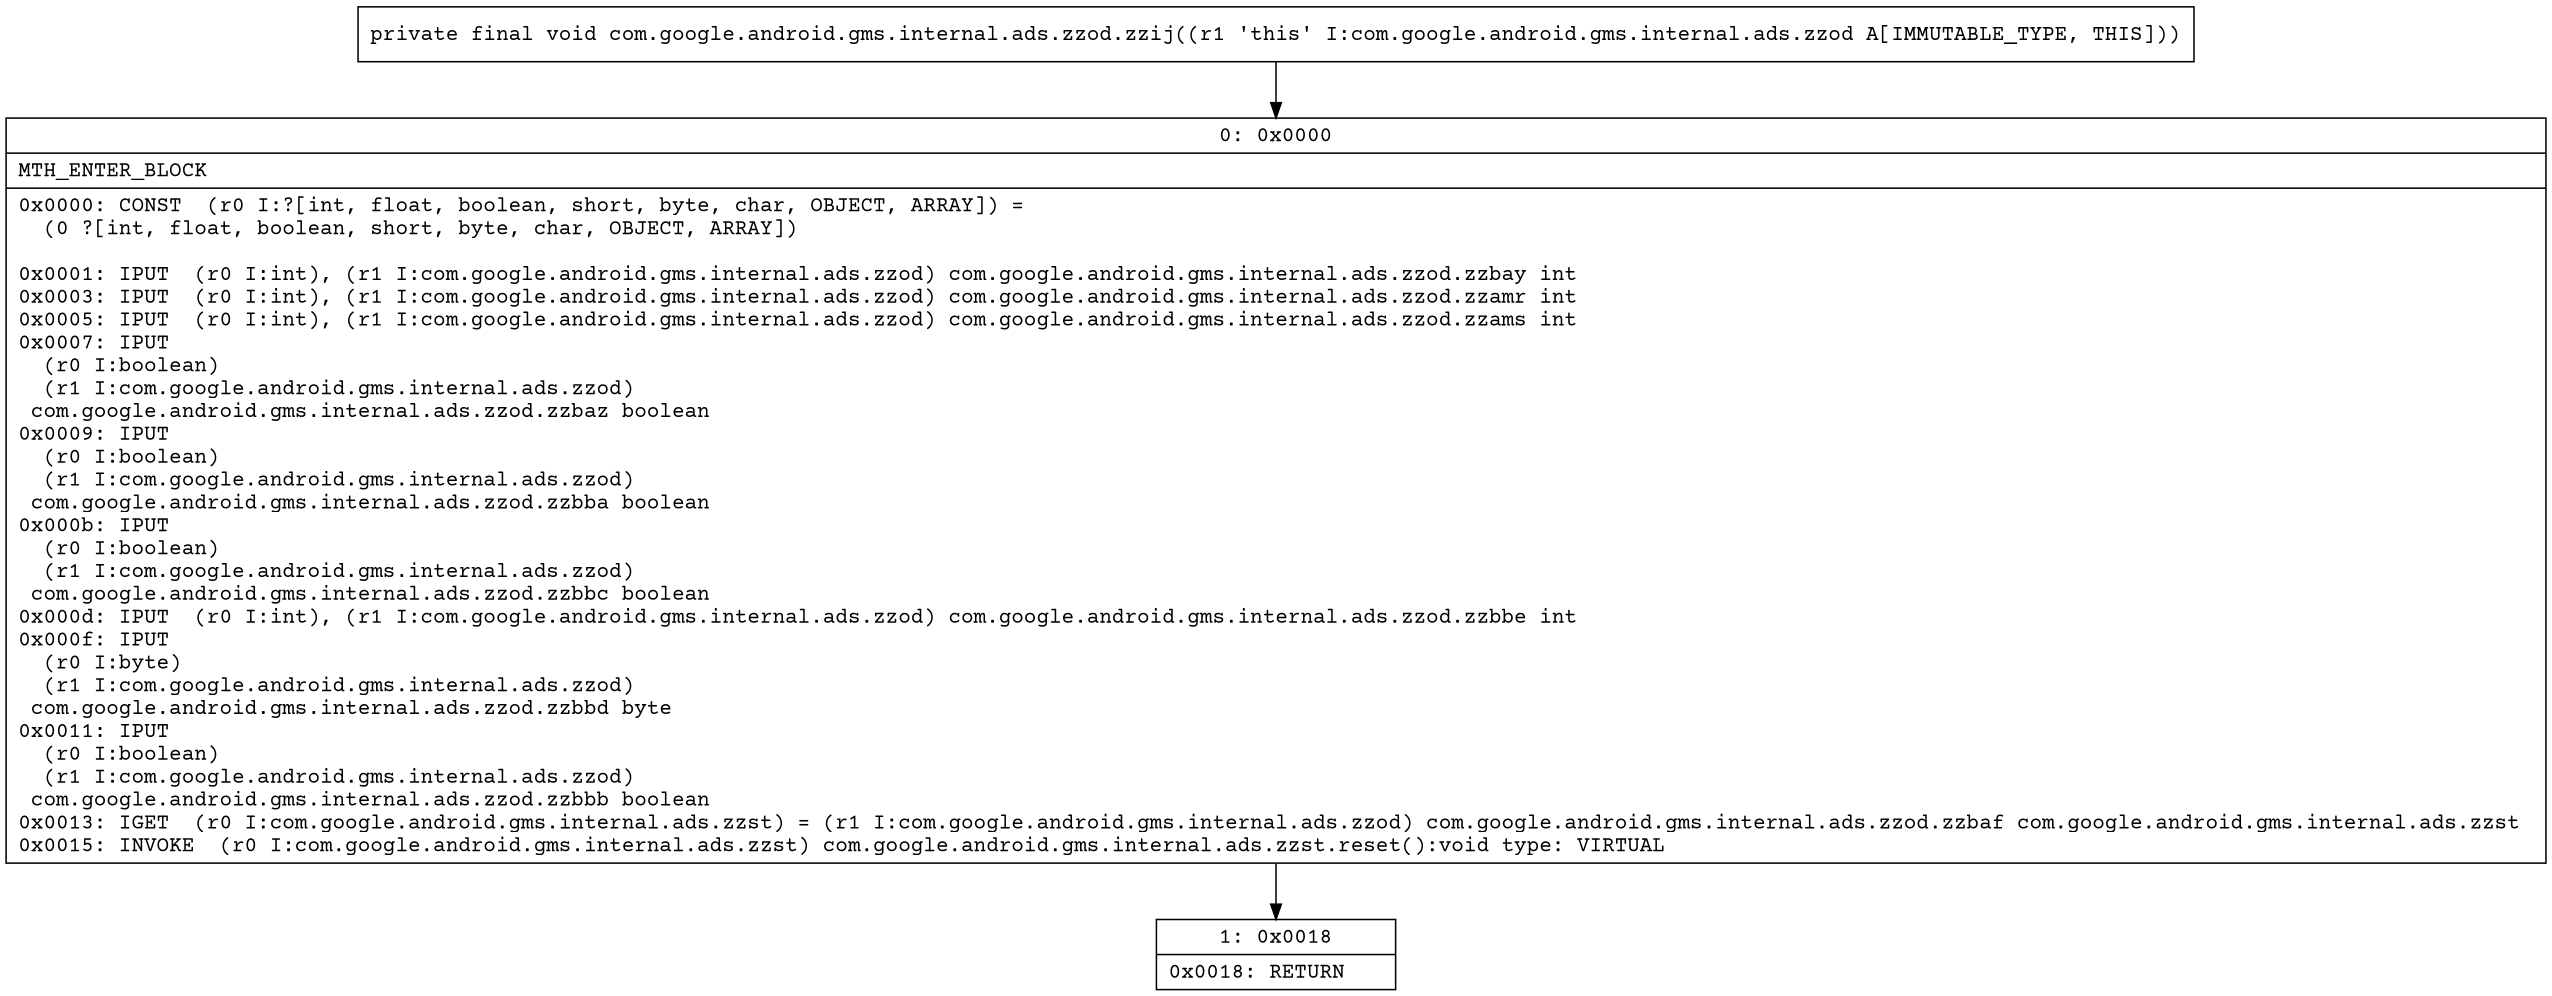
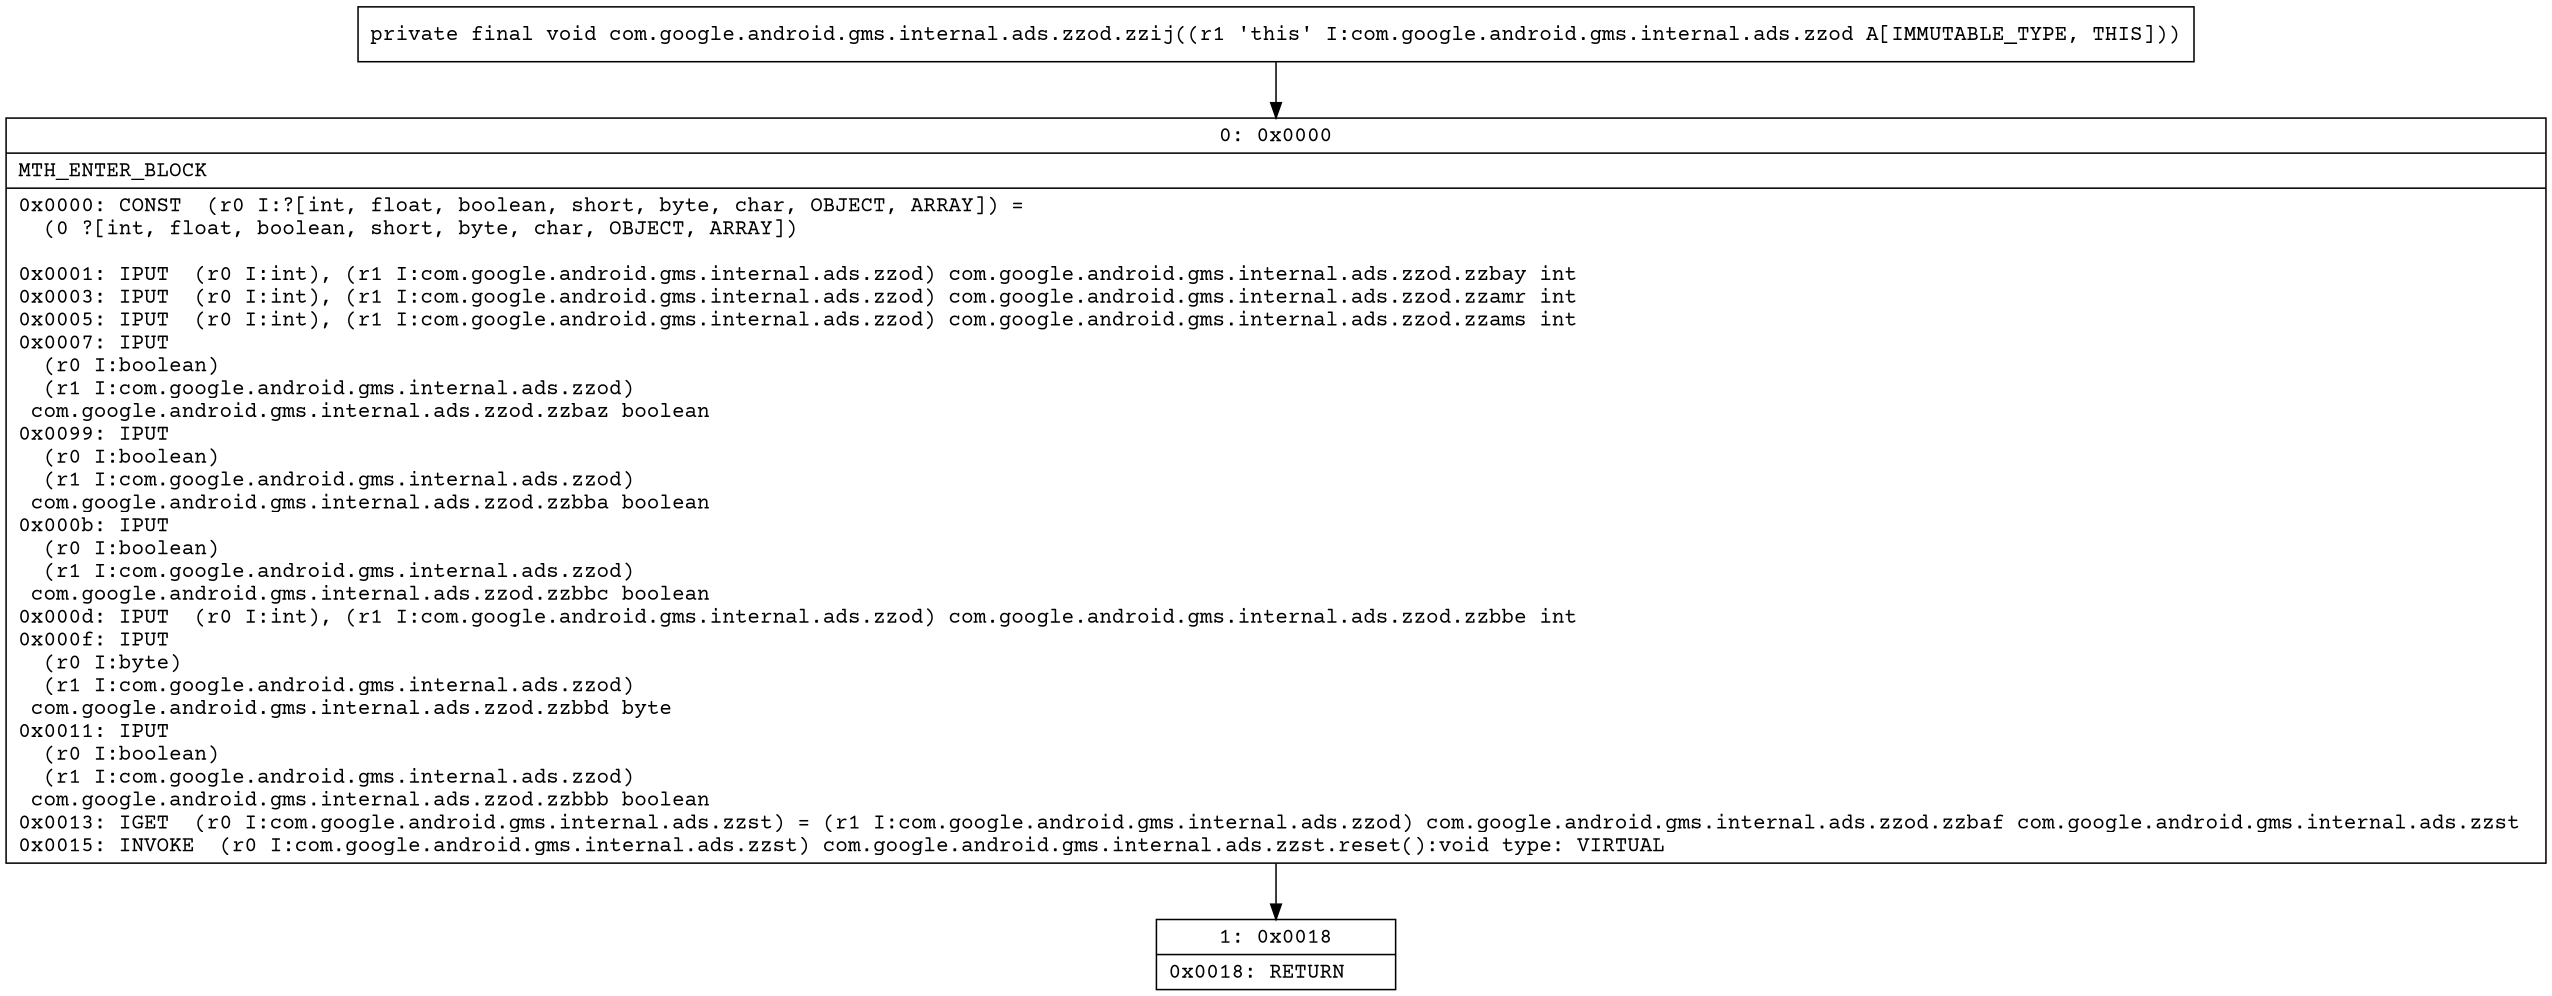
(107, 433) -> (107, 433)
